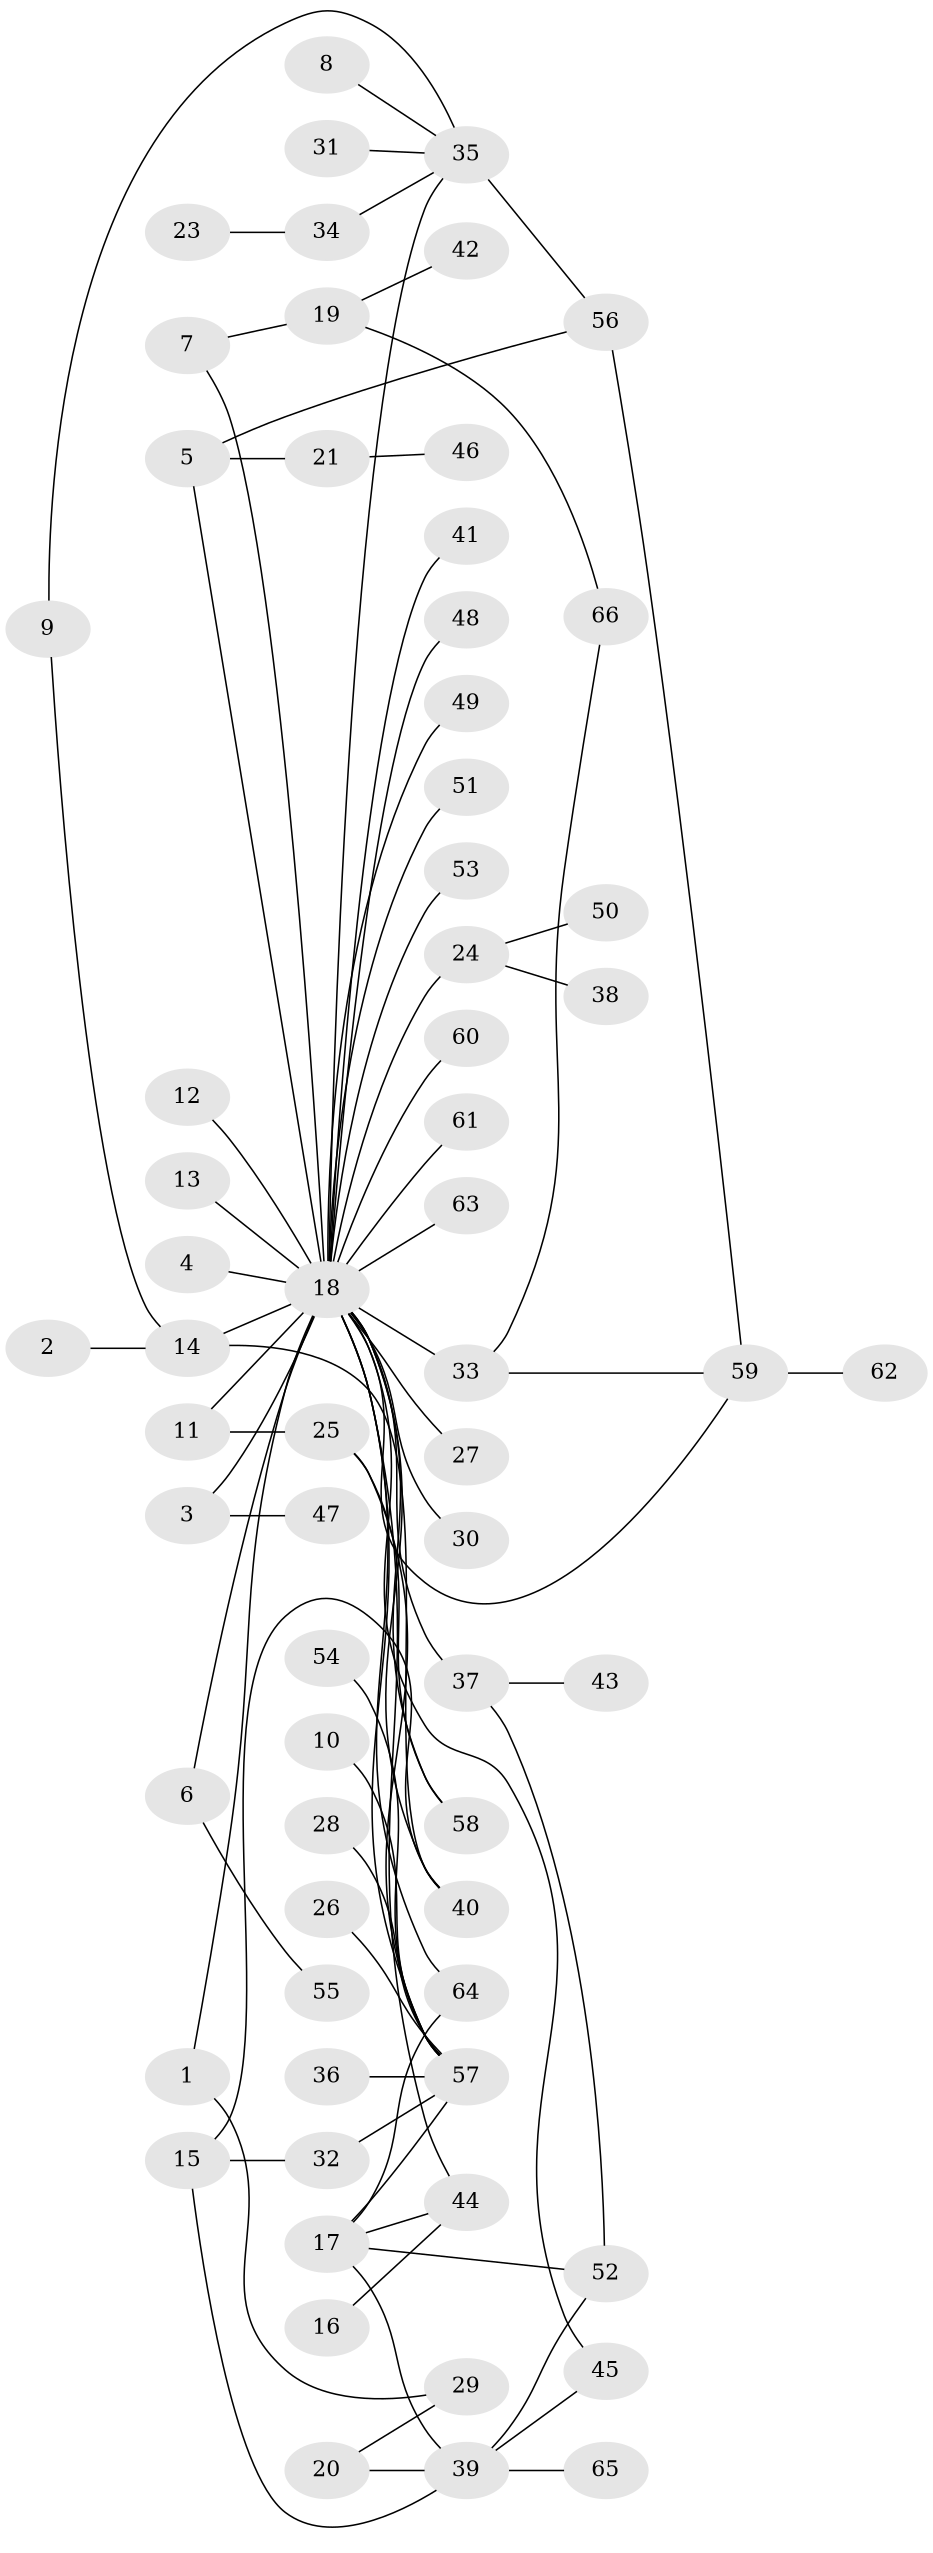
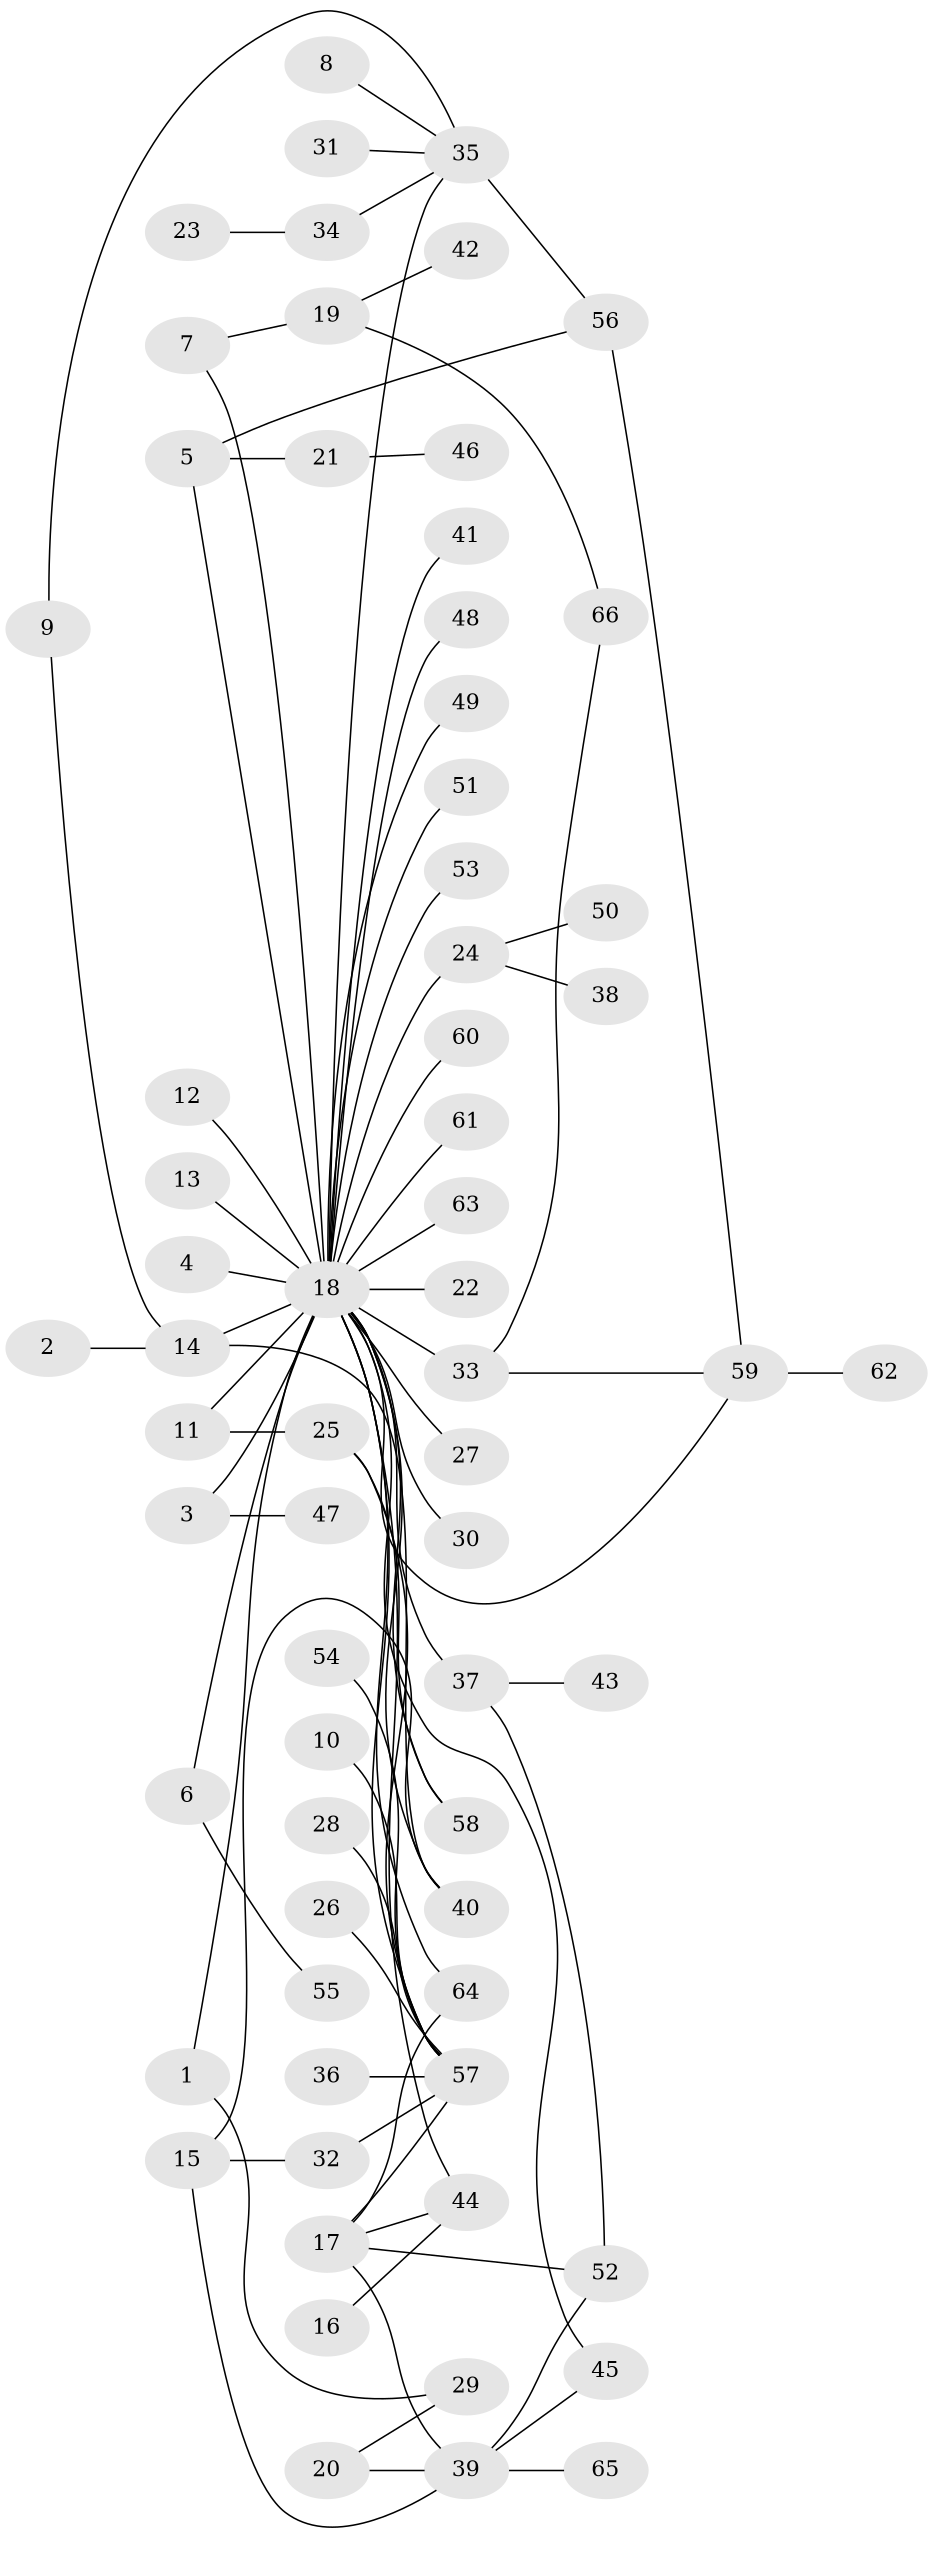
none -> (467, 1289)
